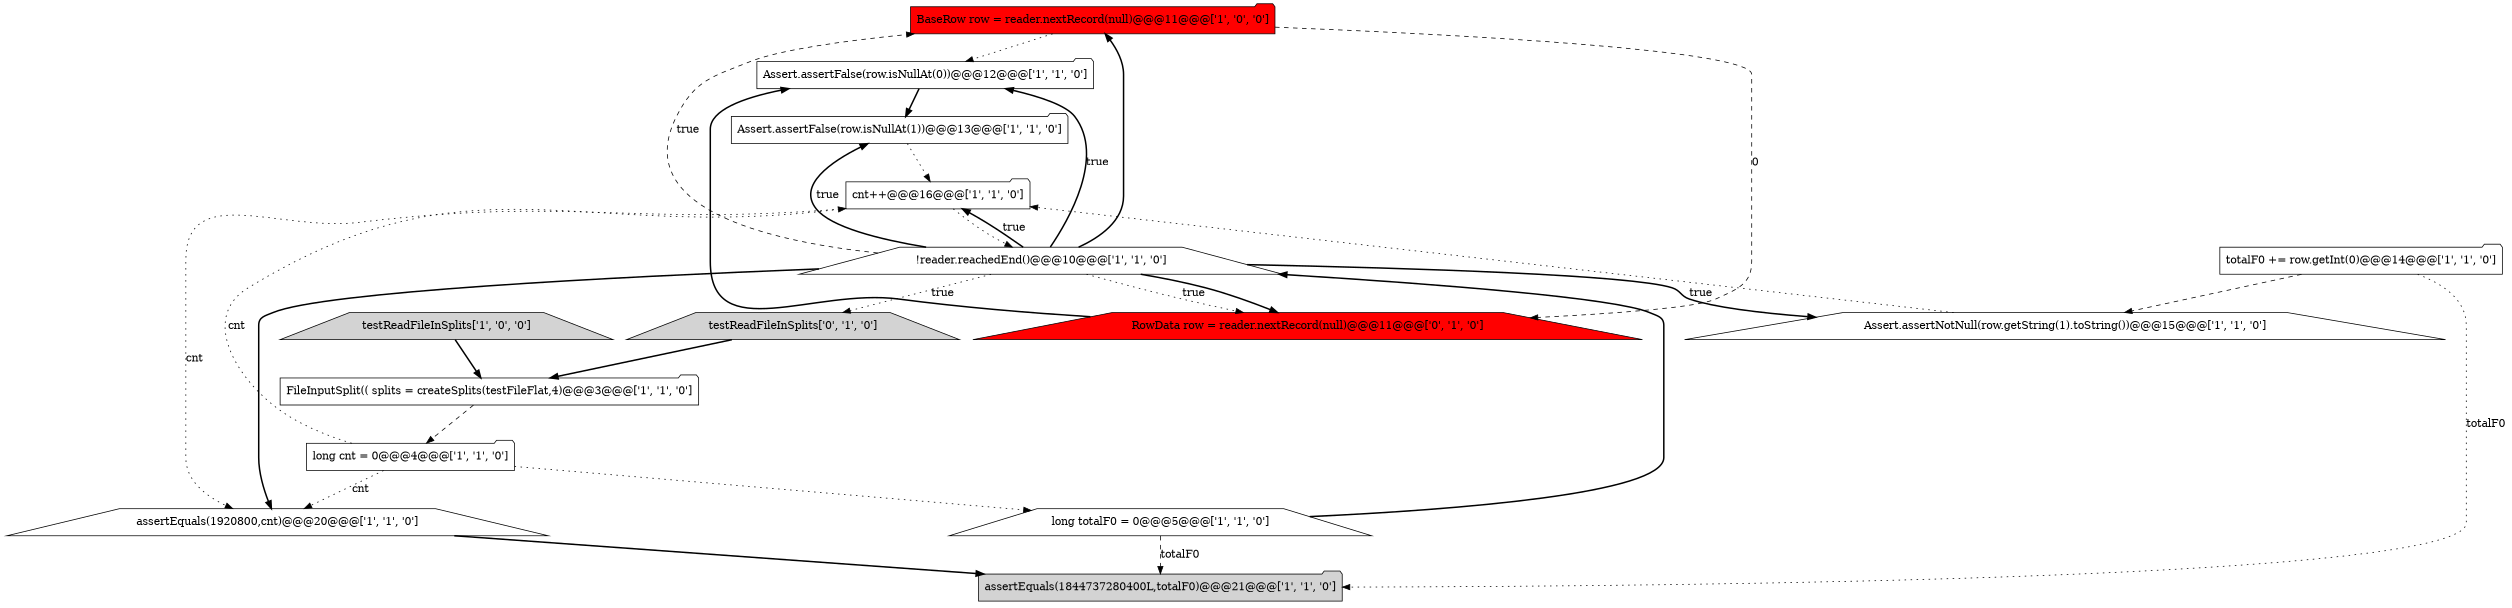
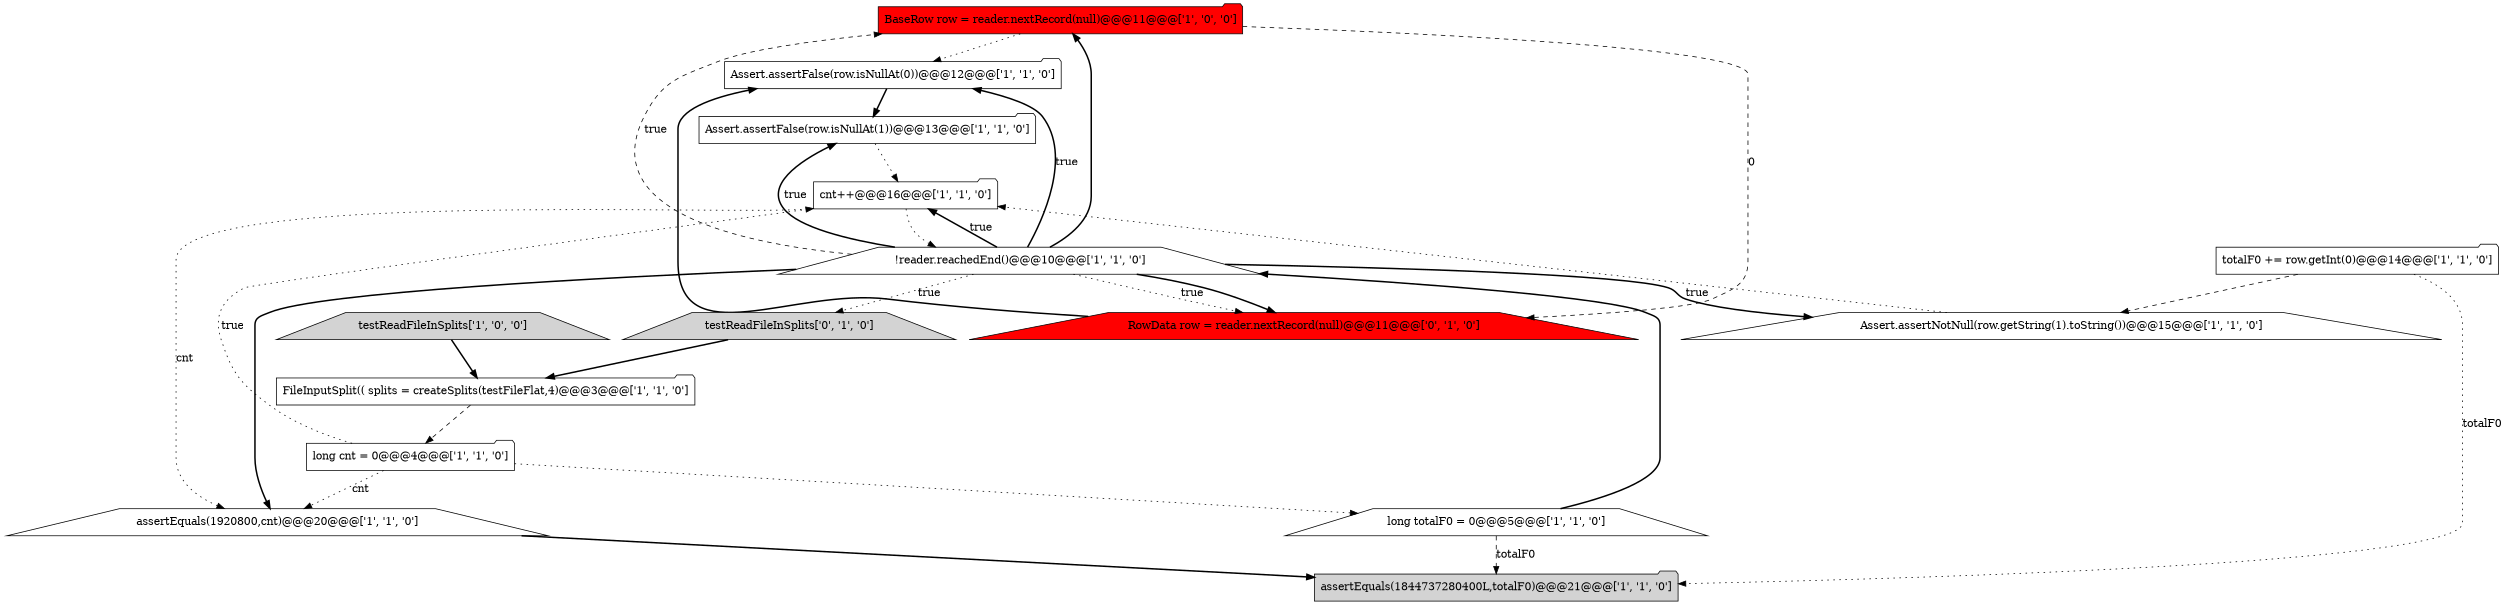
(237, 326) -> (233, 326)
